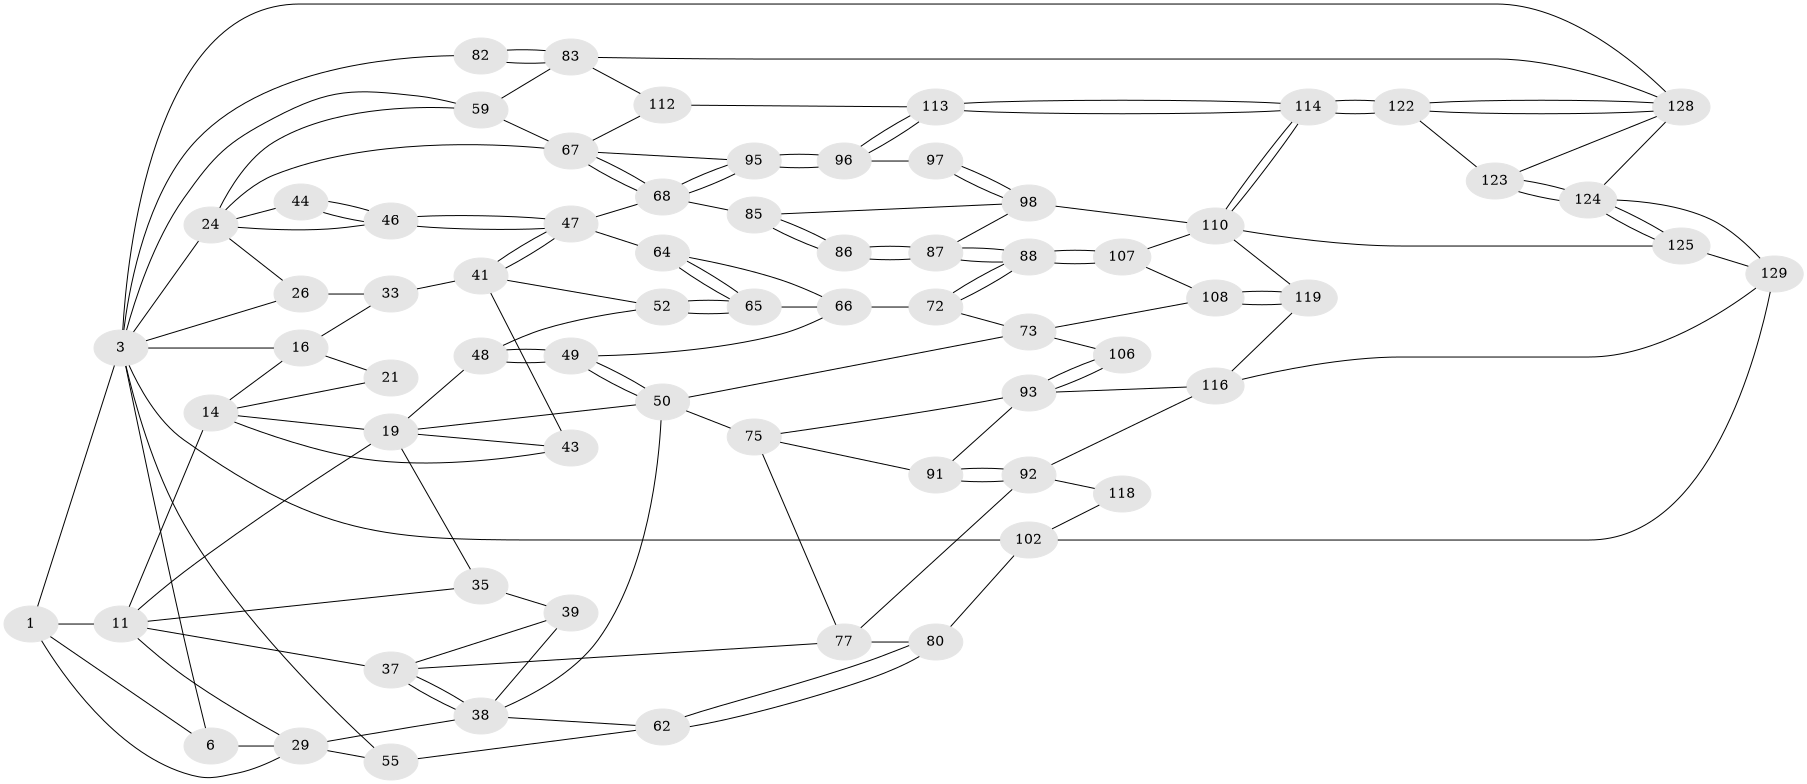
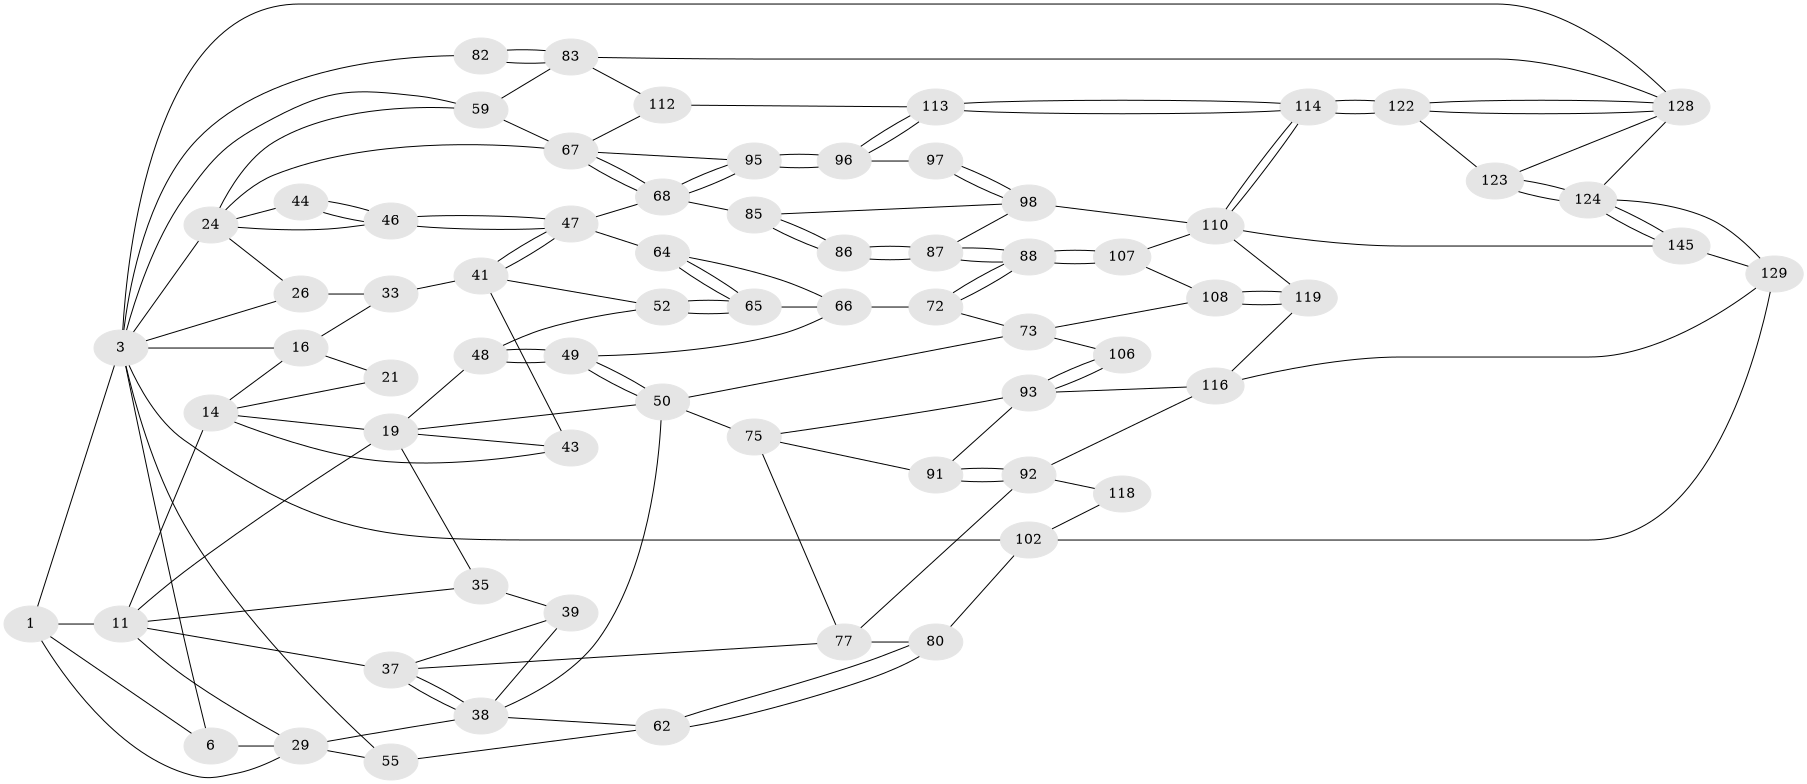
(1681, 246) -> (1681, 246)
